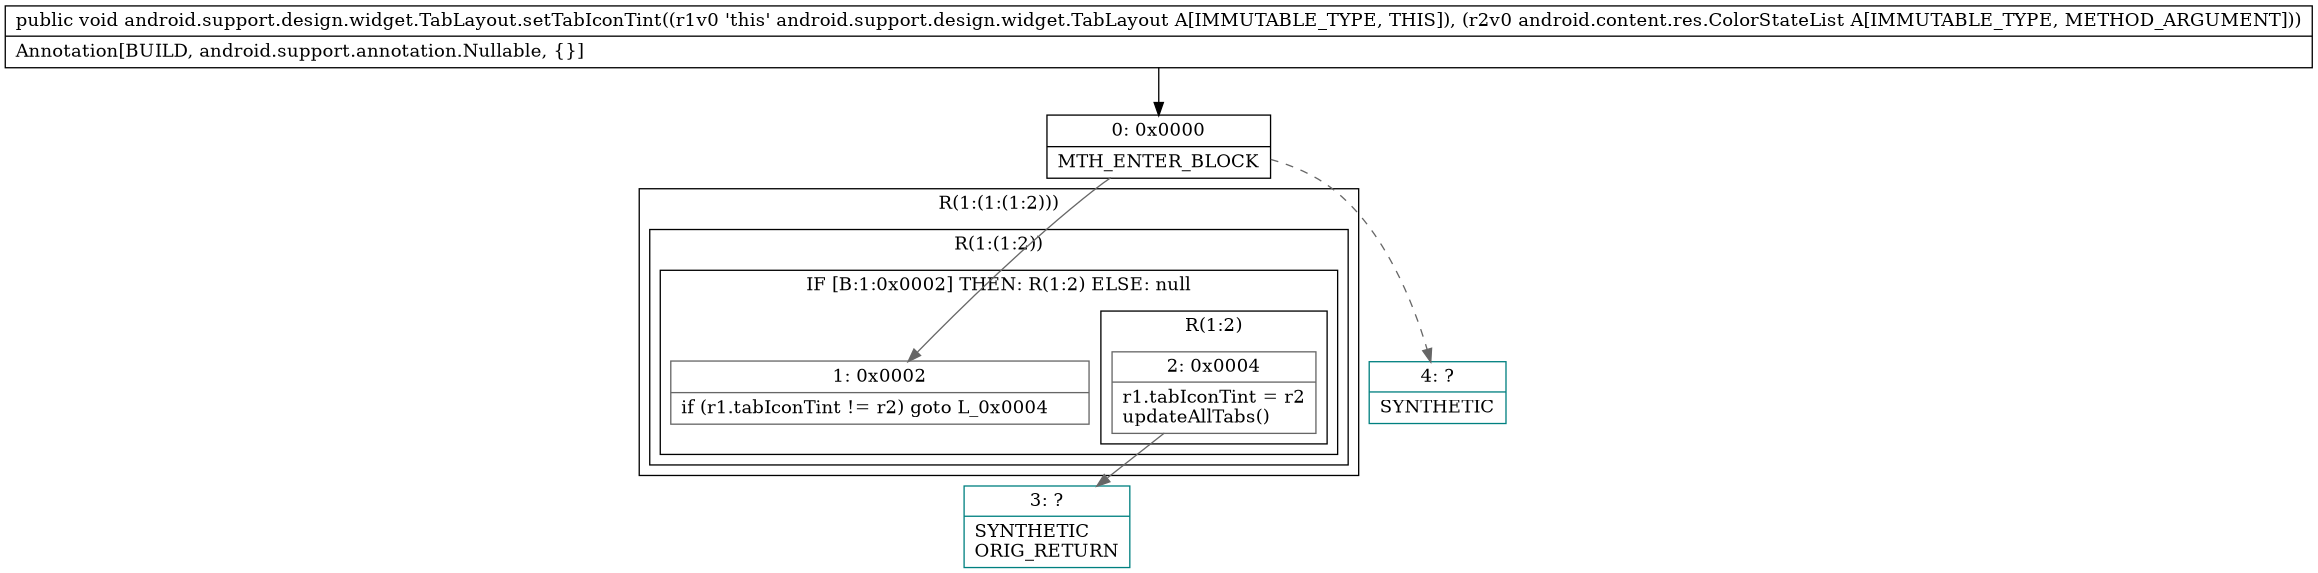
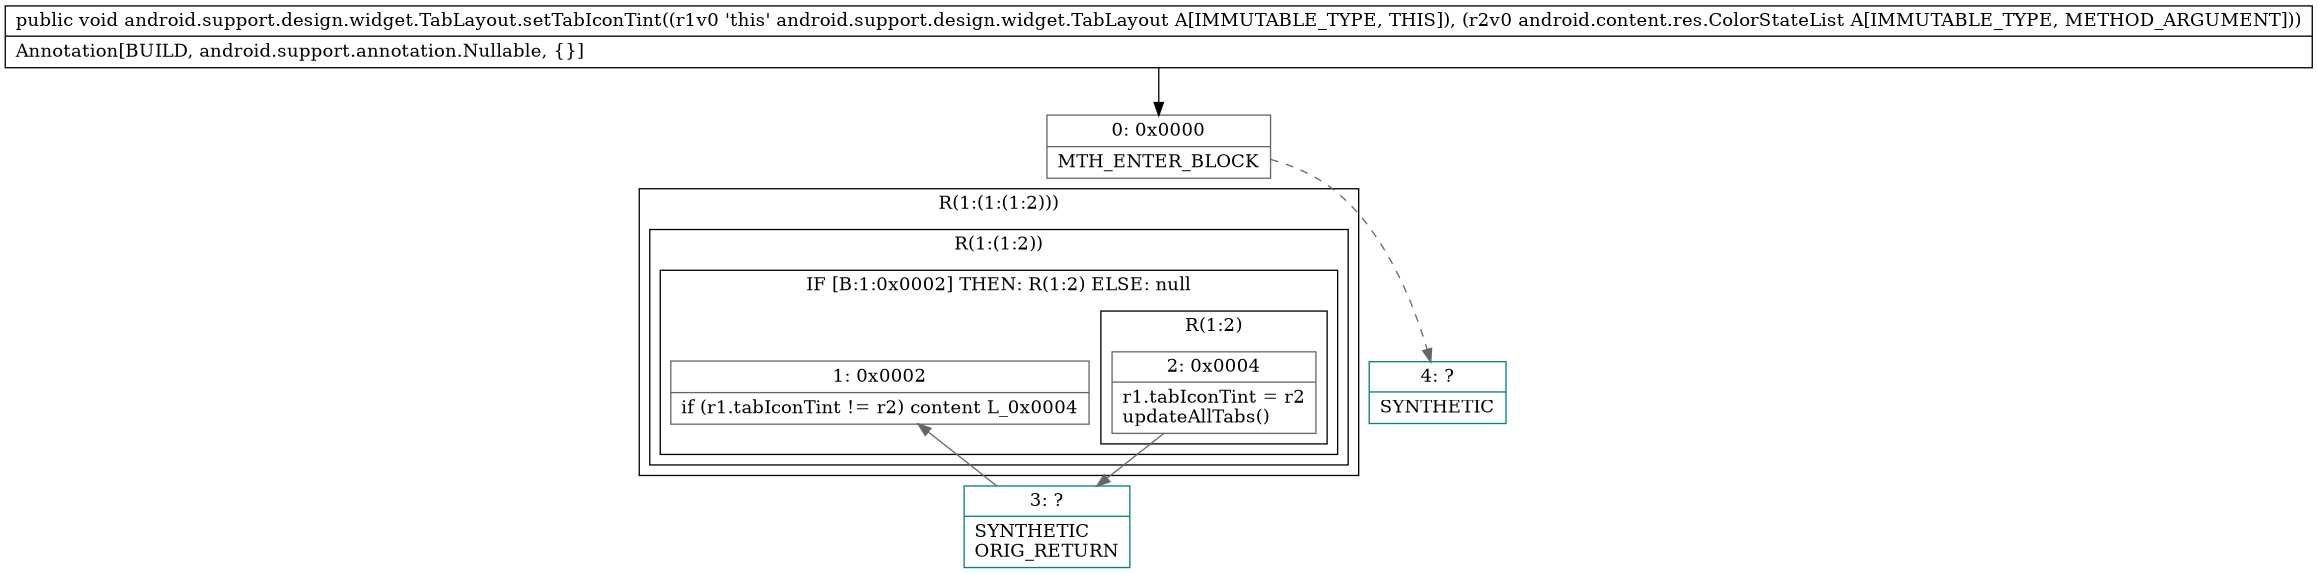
(1159, 147) -> (1159, 147)
(1011, 261) -> (946, 446)
(865, 408) -> (880, 408)
